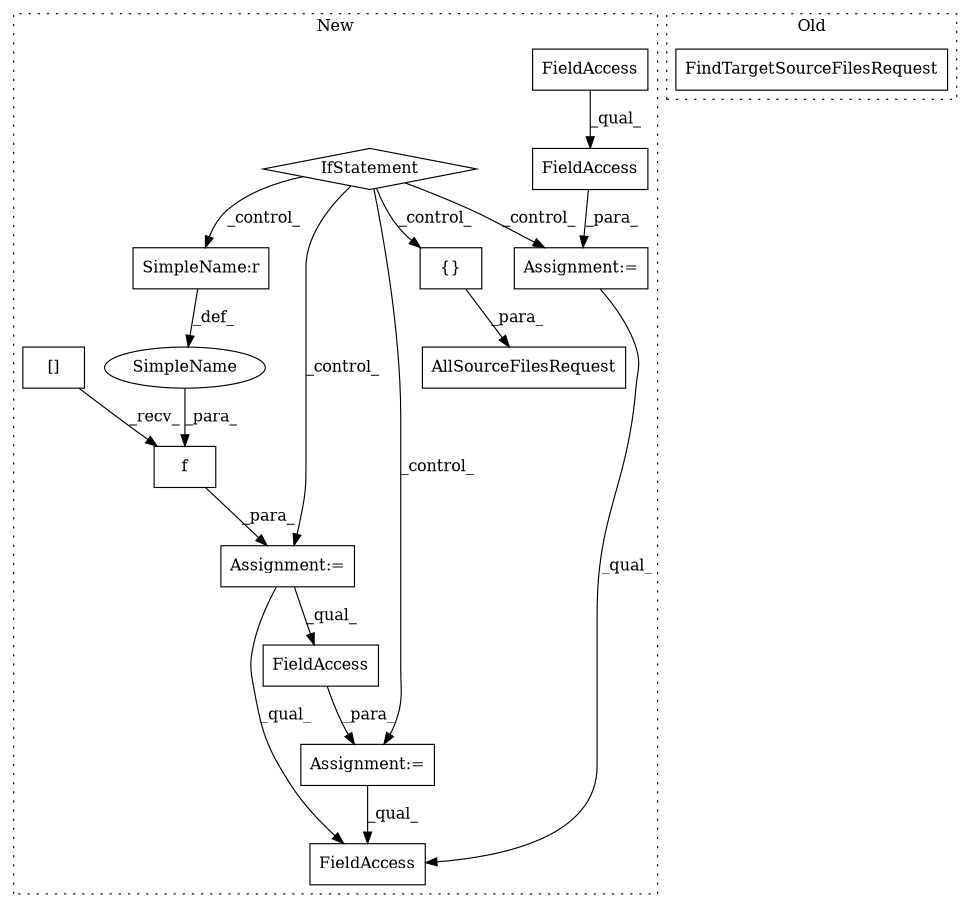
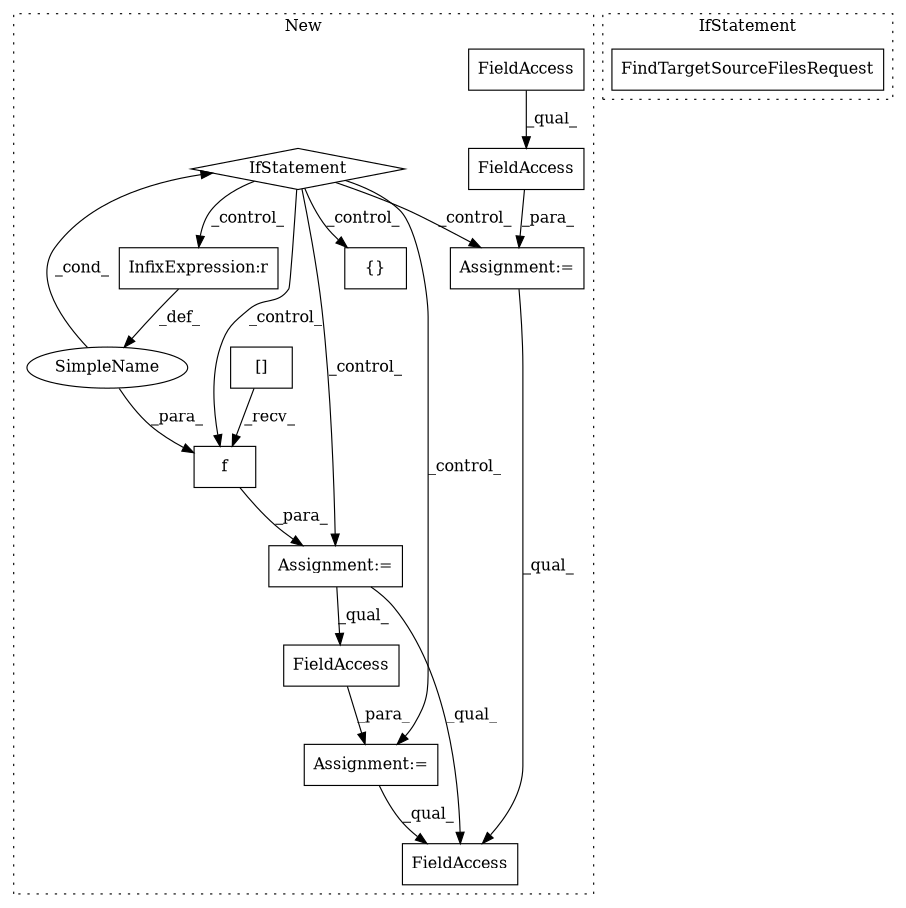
(812, 27) -> (748, 27)
none -> (73, 228)
(201, 268) -> (199, 268)
none -> (253, 307)
(524, 368) -> none
